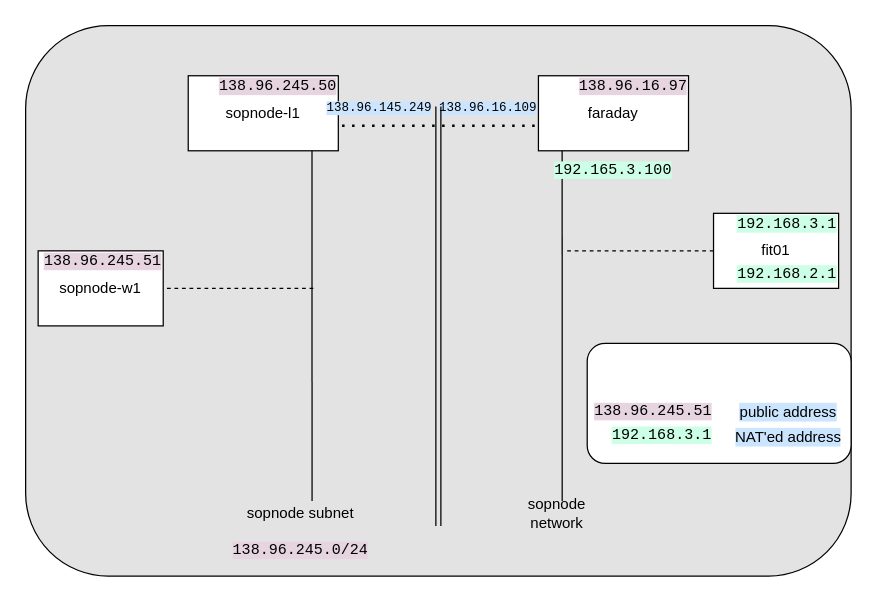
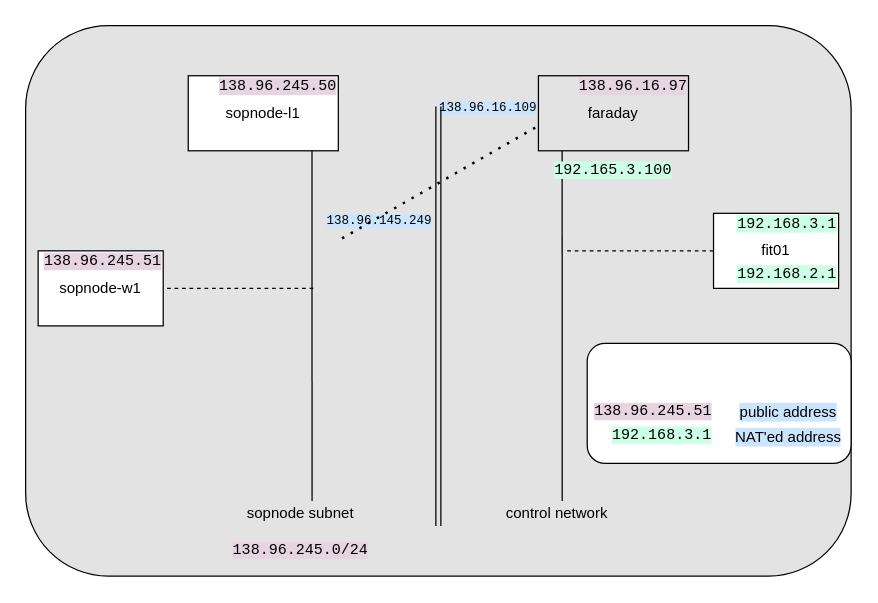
(379, 107) -> (379, 219)
(613, 113) -> (613, 113)
(557, 513) -> (557, 513)
